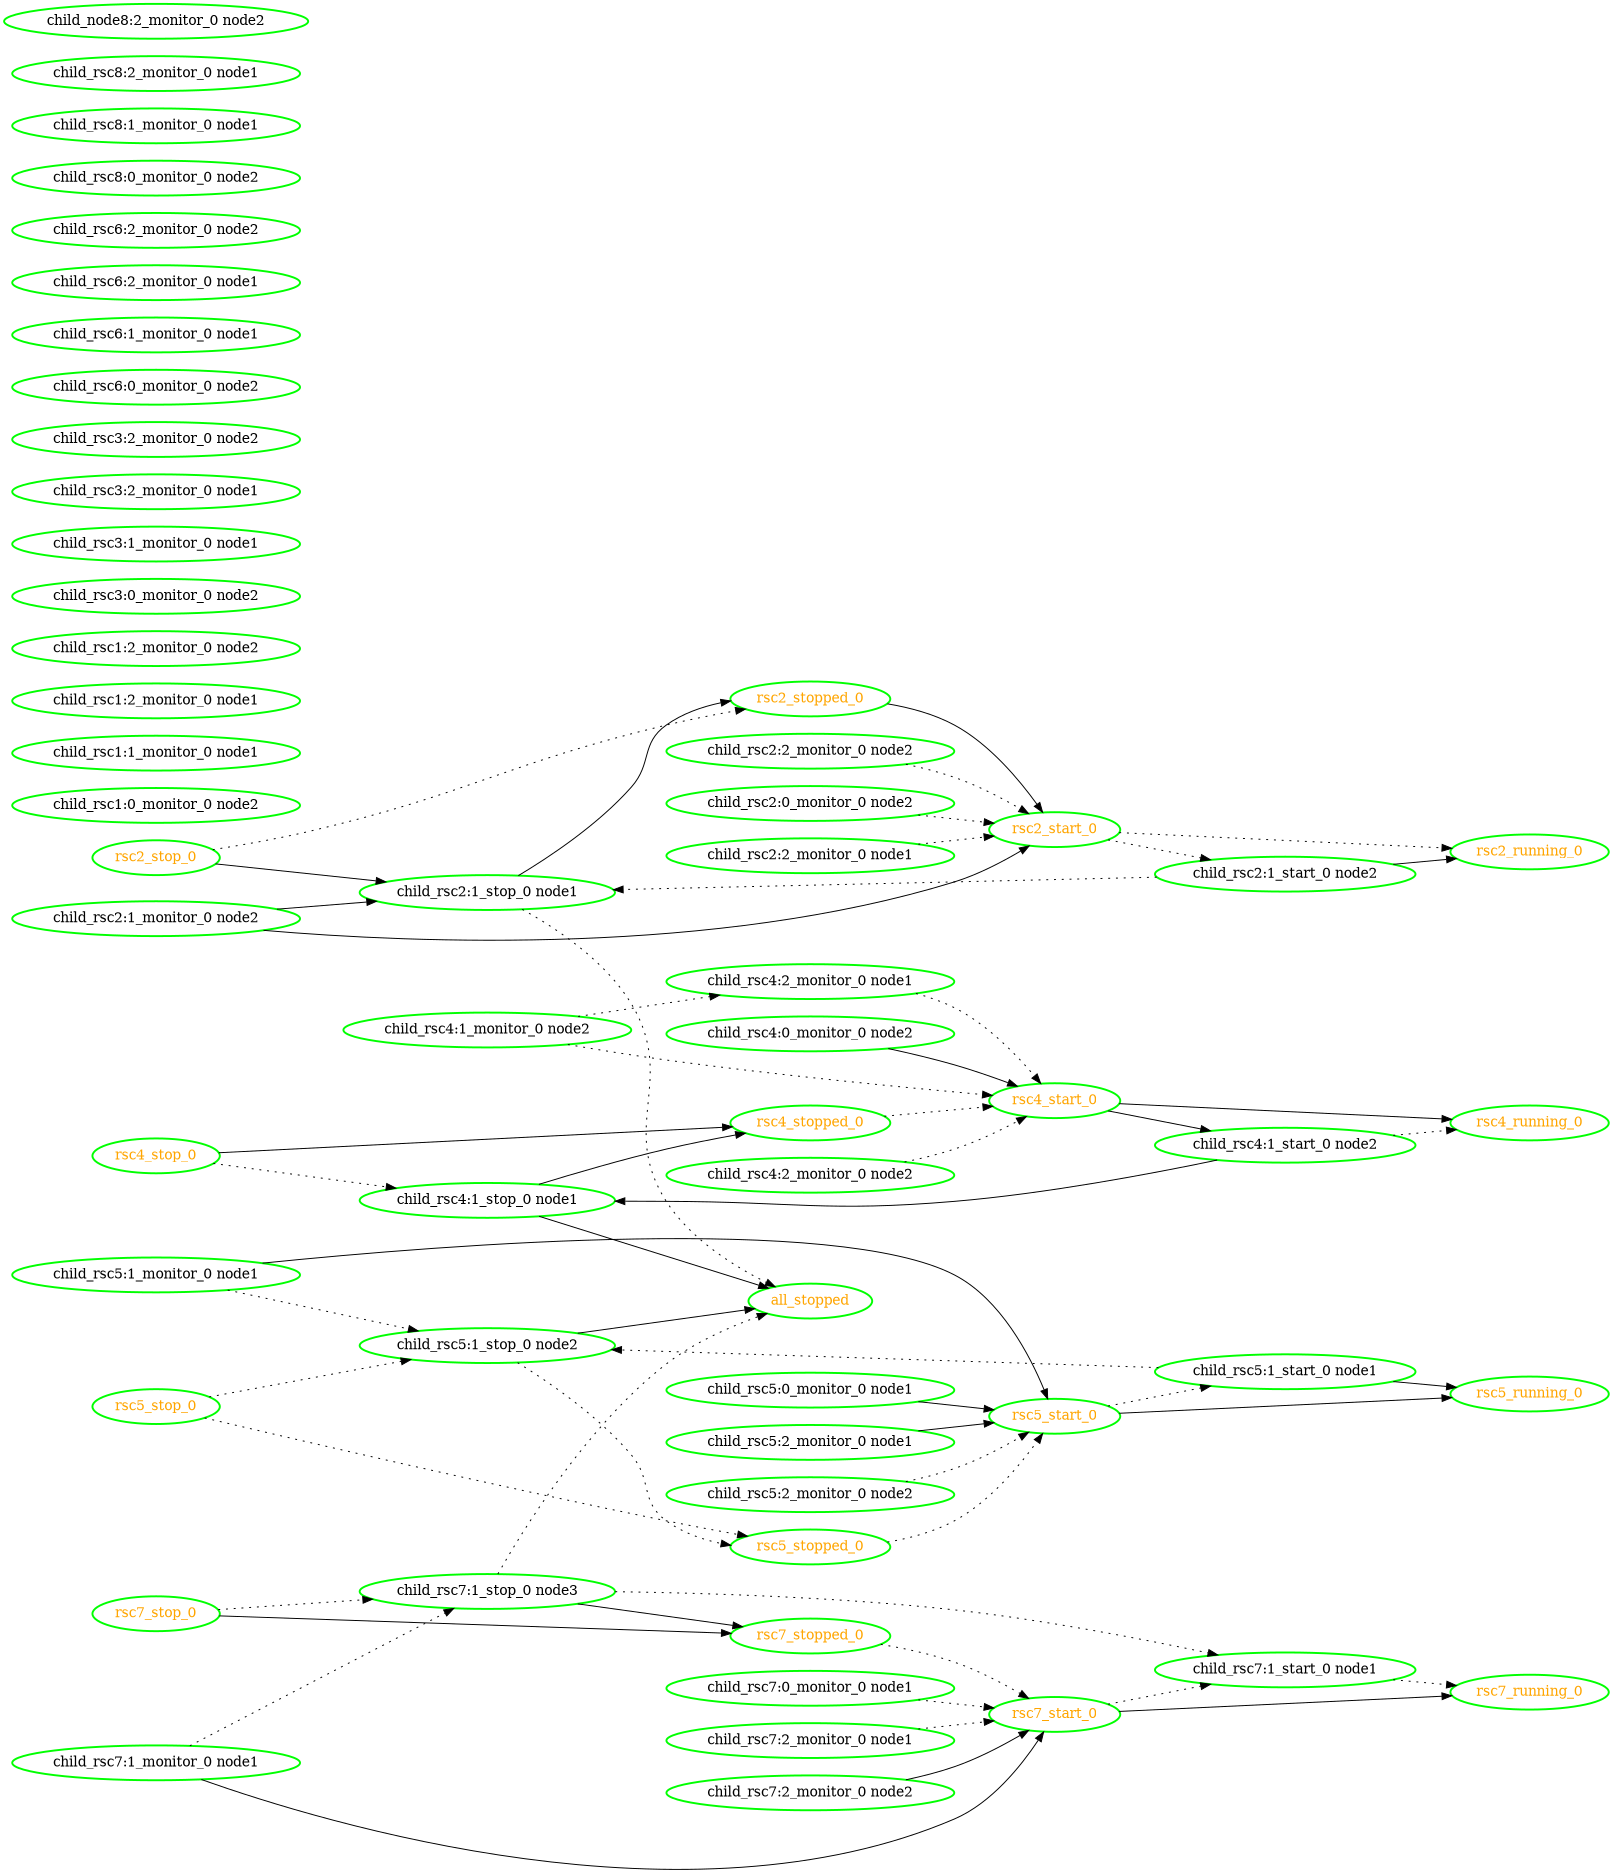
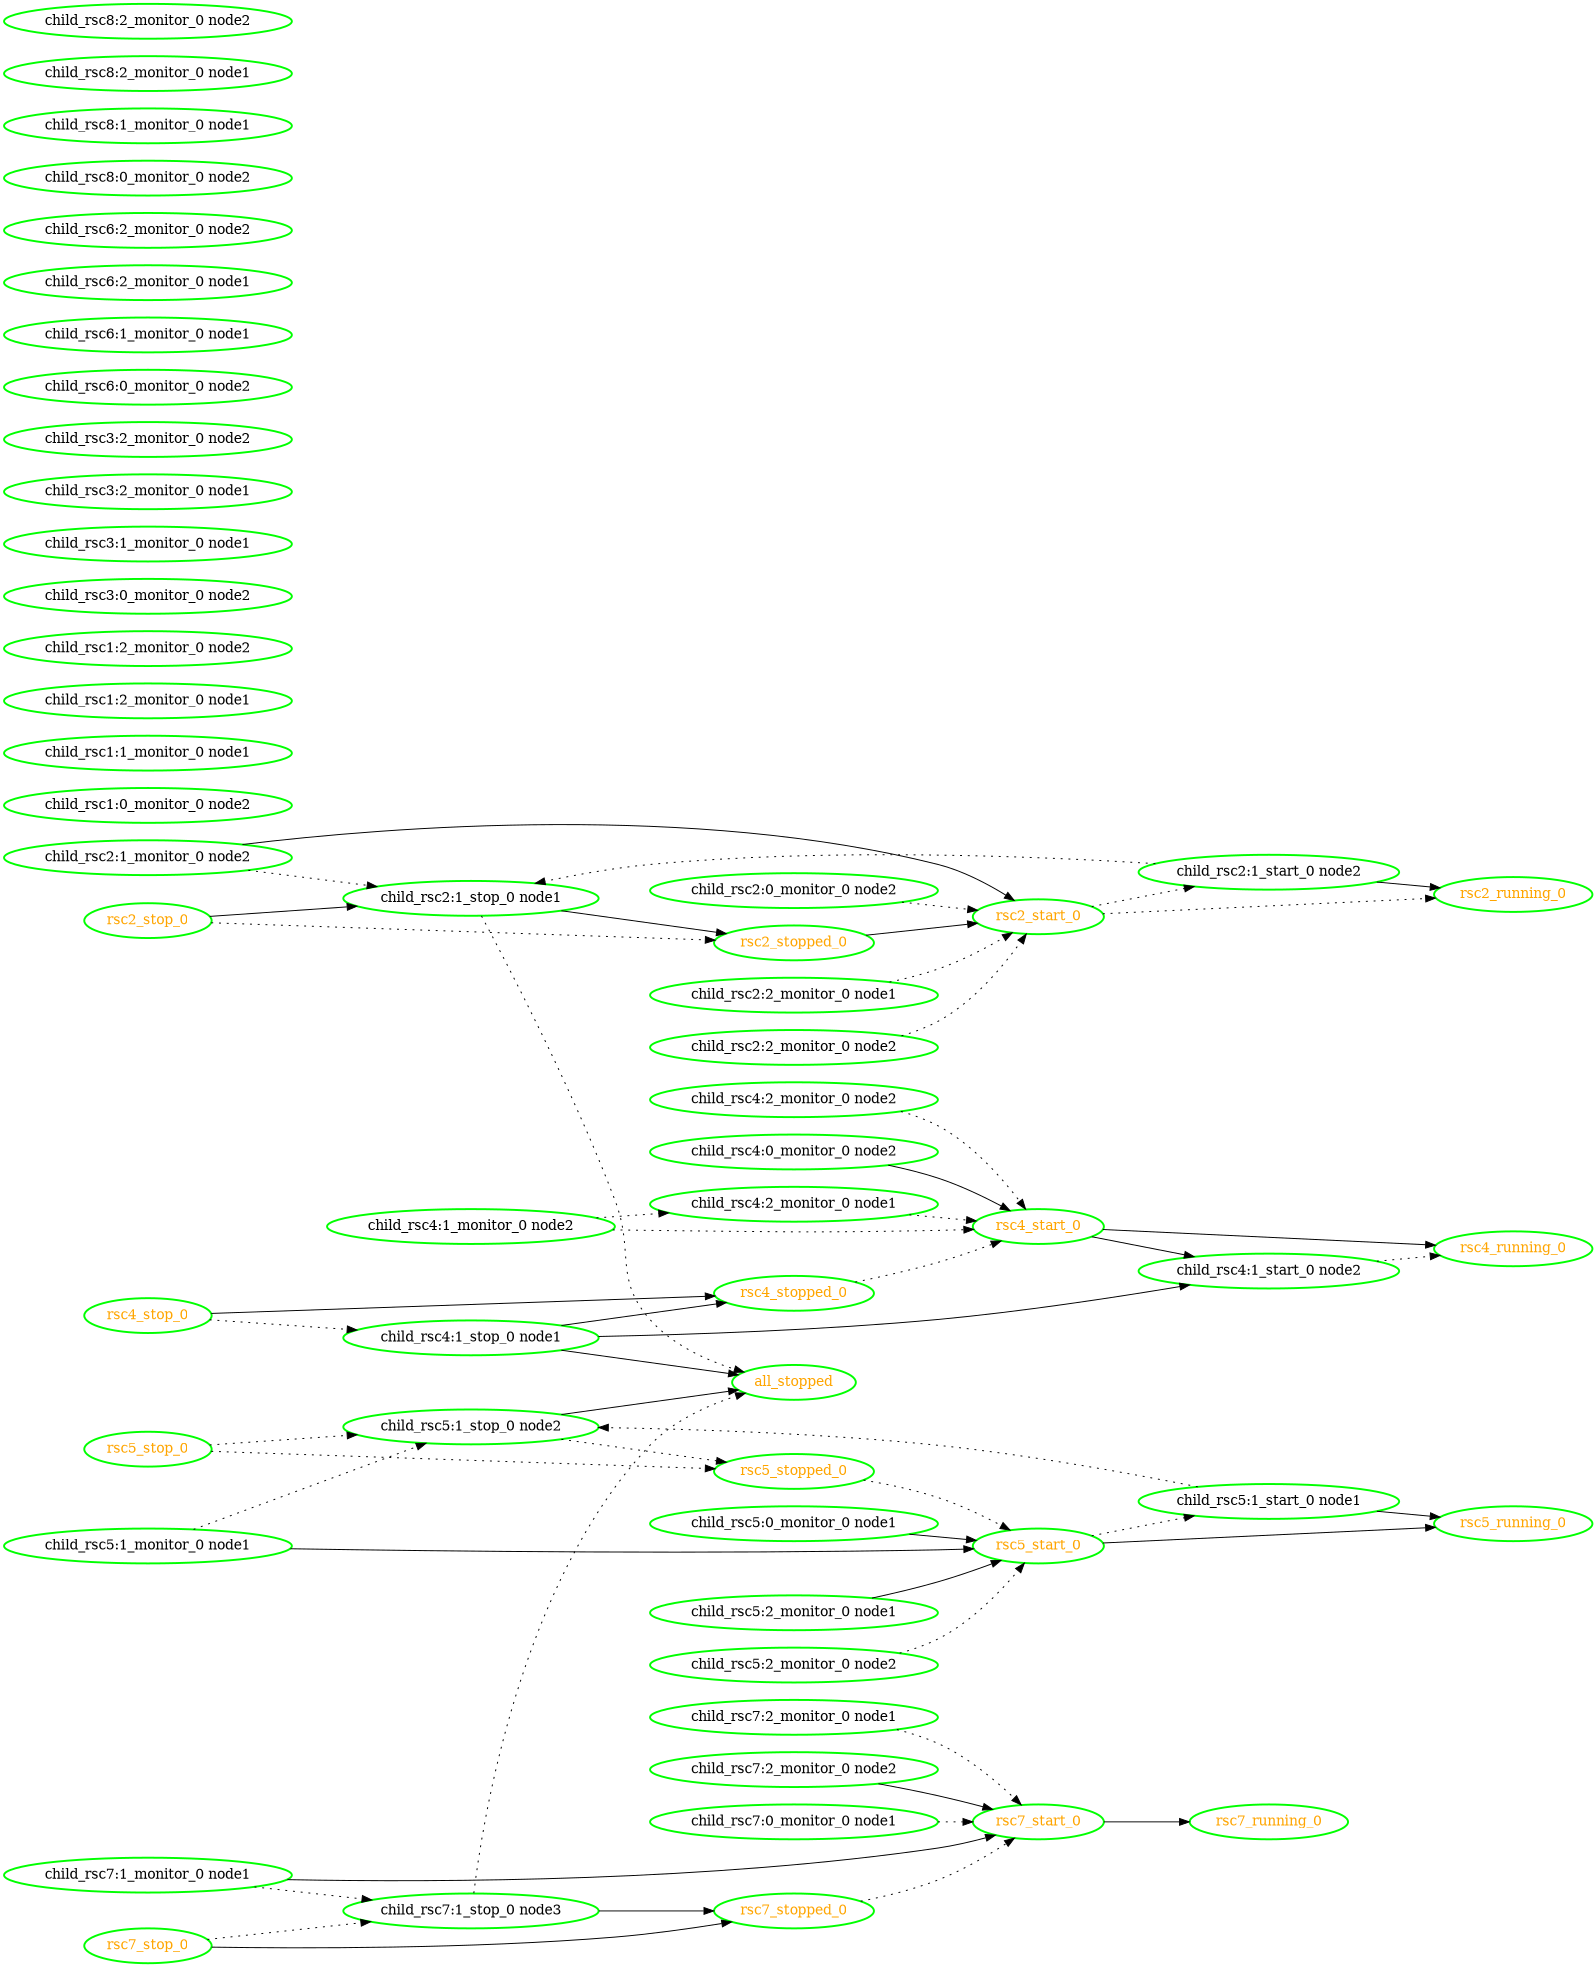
(156, 21) -> (148, 21)
(322, 906) -> (308, 878)
(923, 1204) -> (890, 1323)
(1285, 1670) -> none
